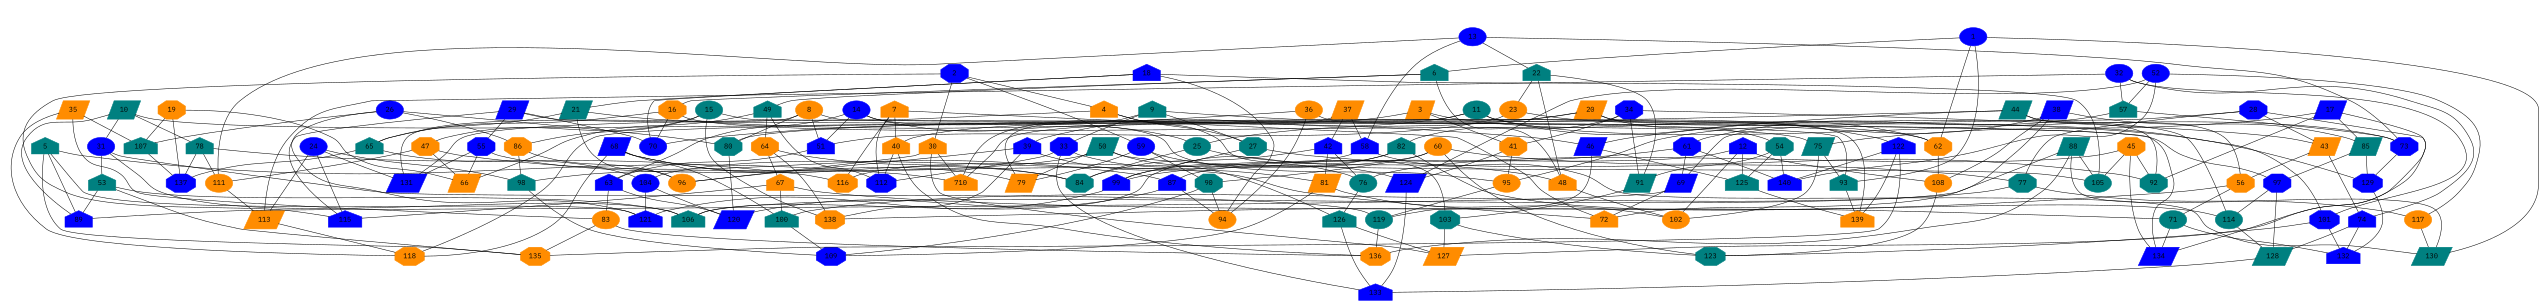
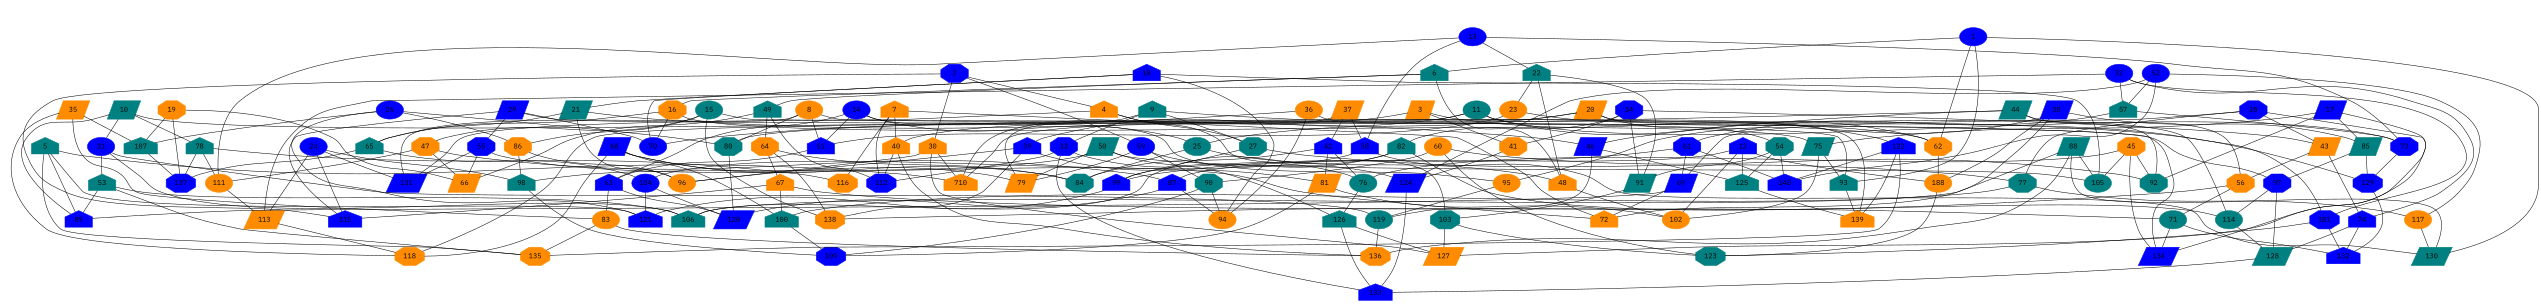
(1141, 165) -> none
(1510, 165) -> none
(1938, 183) -> (1938, 183)
